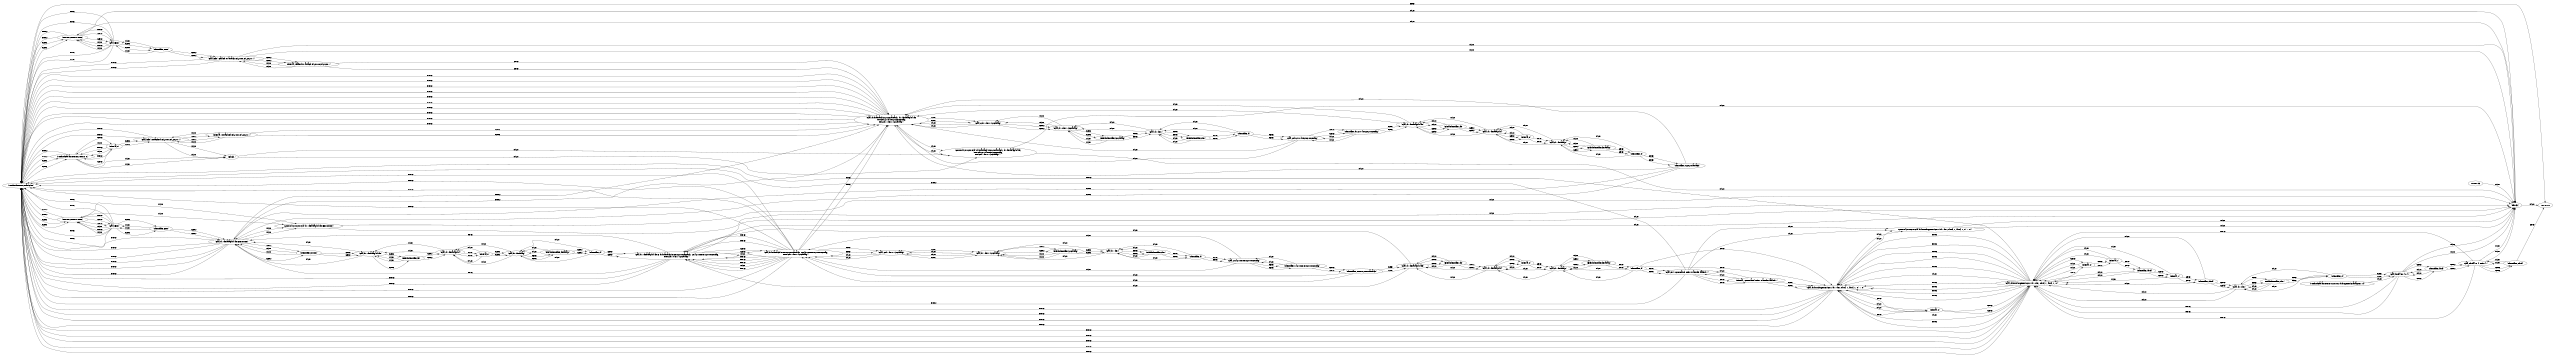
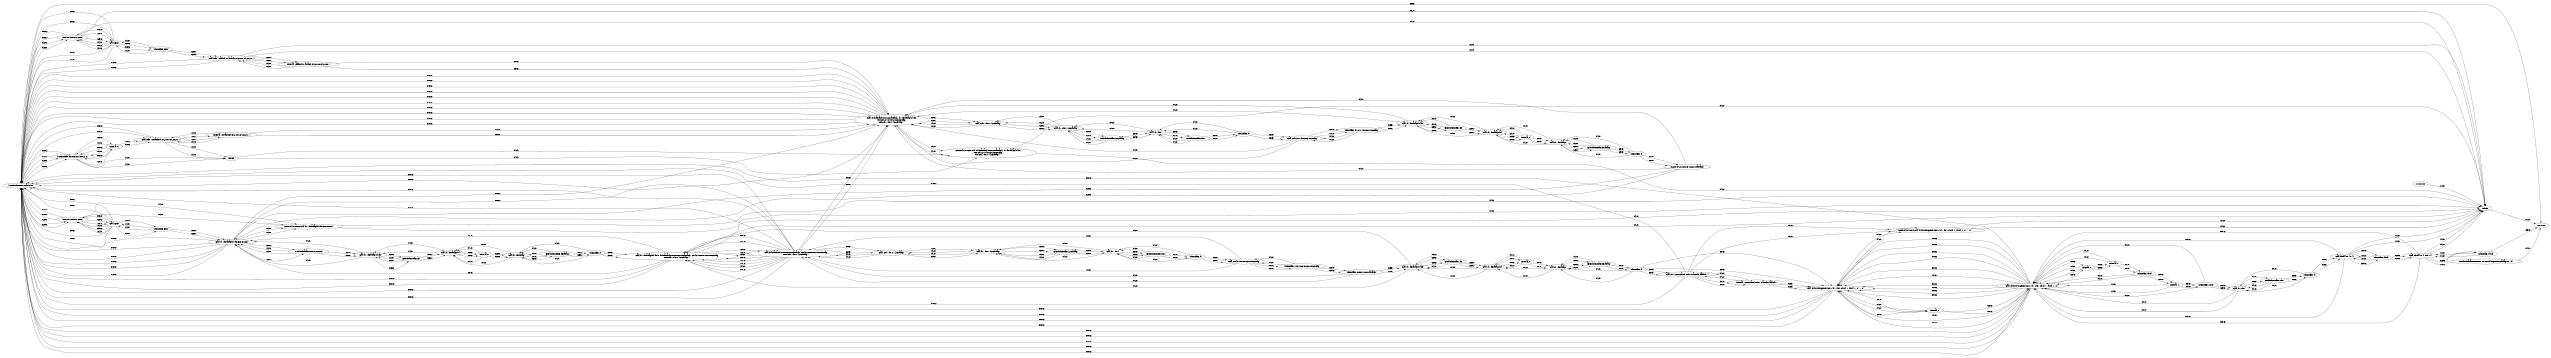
(1687, 166) -> (1687, 167)
(309, 253) -> (309, 251)
(2381, 281) -> (2532, 247)
